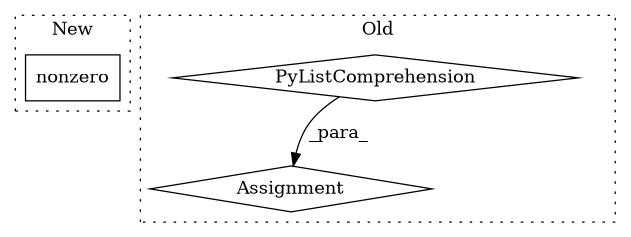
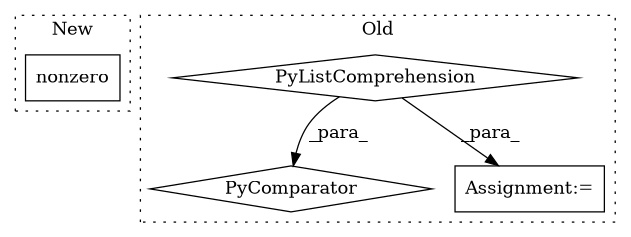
(291, 189) -> (291, 189)
none -> (530, 189)
